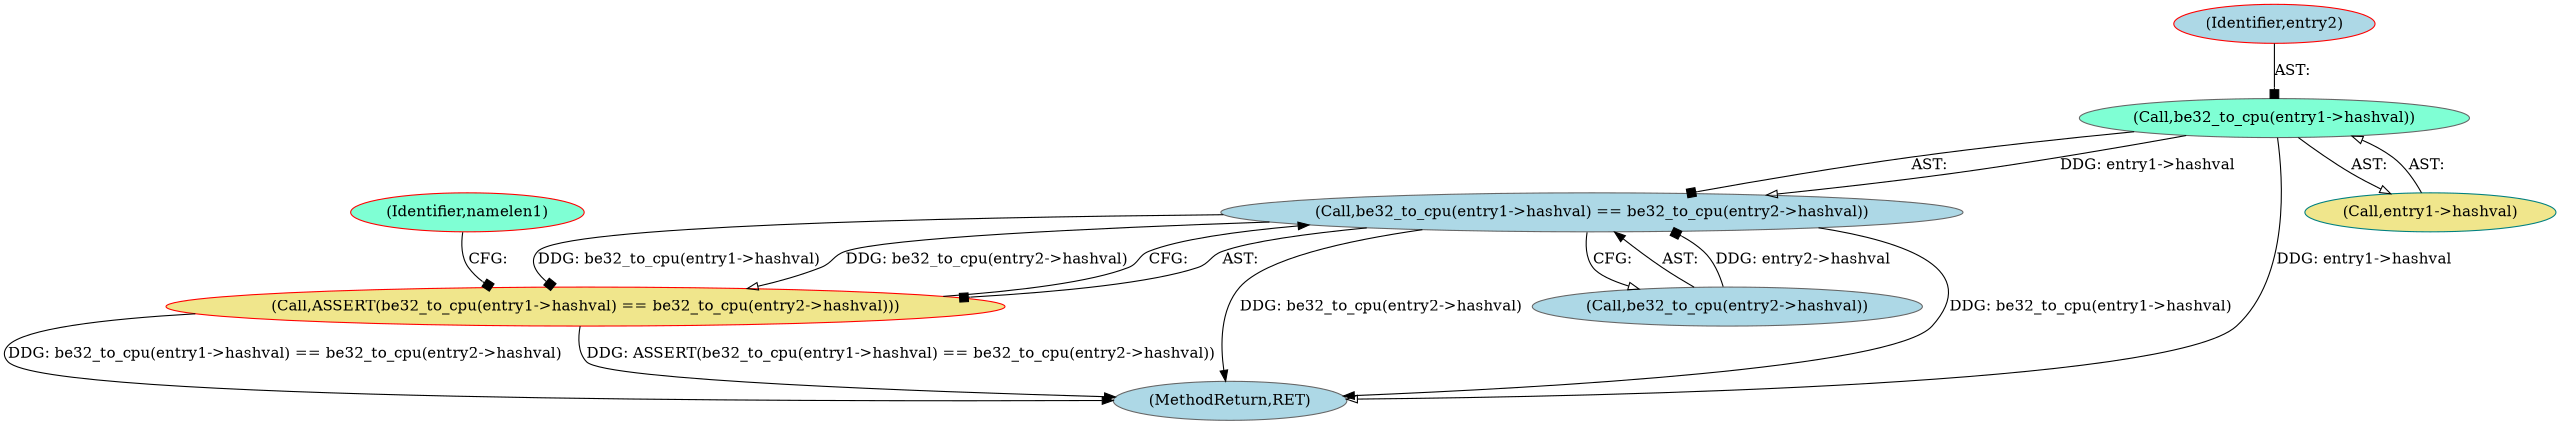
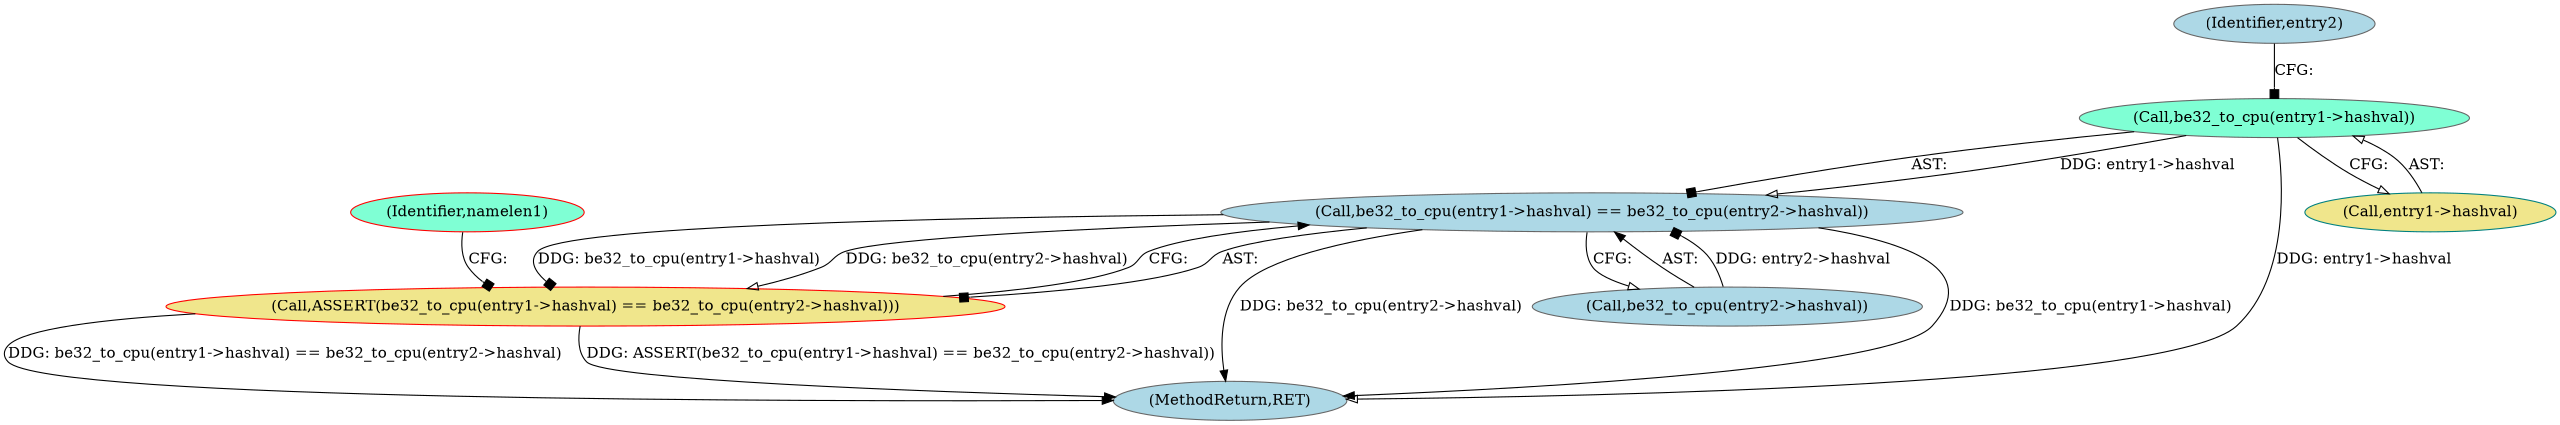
(2274, 24) -> (2274, 24)
(2295, 71) -> (2297, 71)
(2372, 165) -> (2371, 165)
